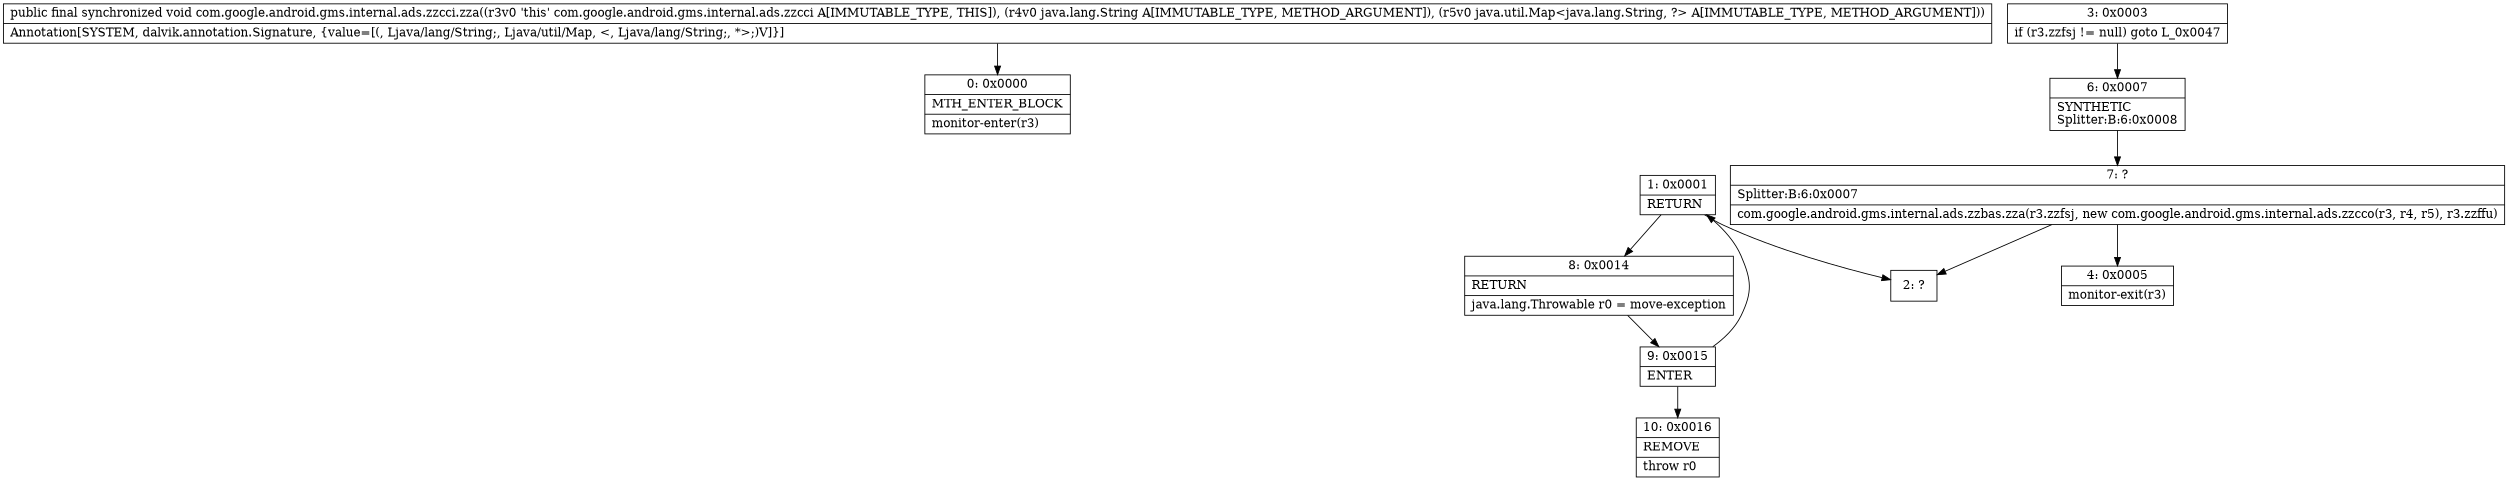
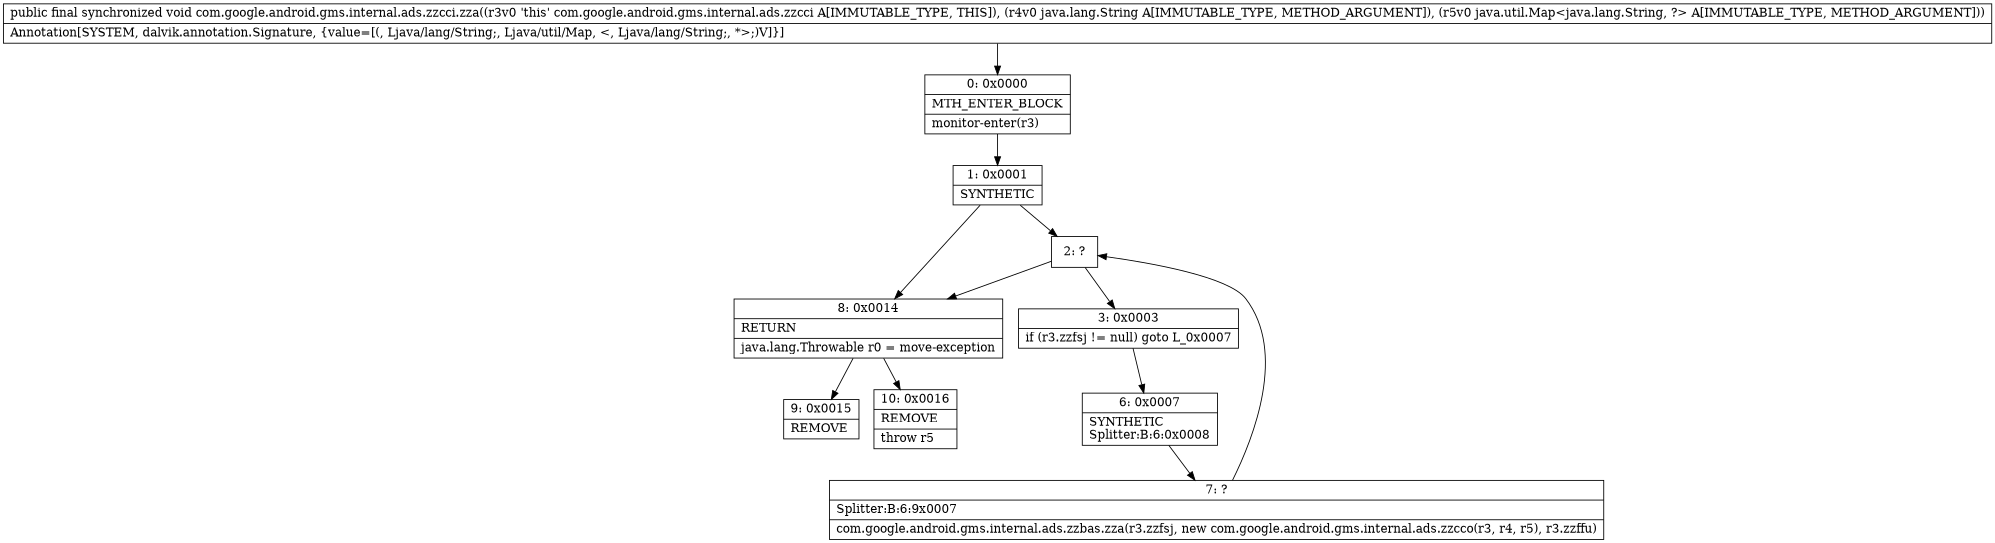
(2118, 33) -> (1128, 338)
(1798, 195) -> (897, 509)
(1675, 204) -> (998, 195)
none -> (1003, 279)
(1749, 284) -> (998, 145)
none -> (1097, 285)
(2118, 286) -> none
(1670, 376) -> (819, 429)
(1678, 398) -> (890, 370)
(1670, 467) -> (908, 438)
